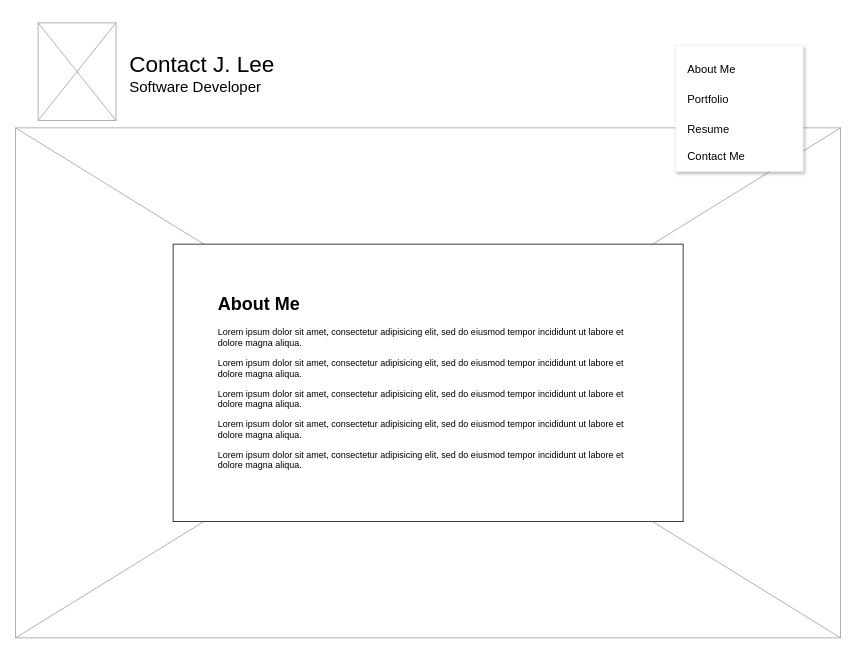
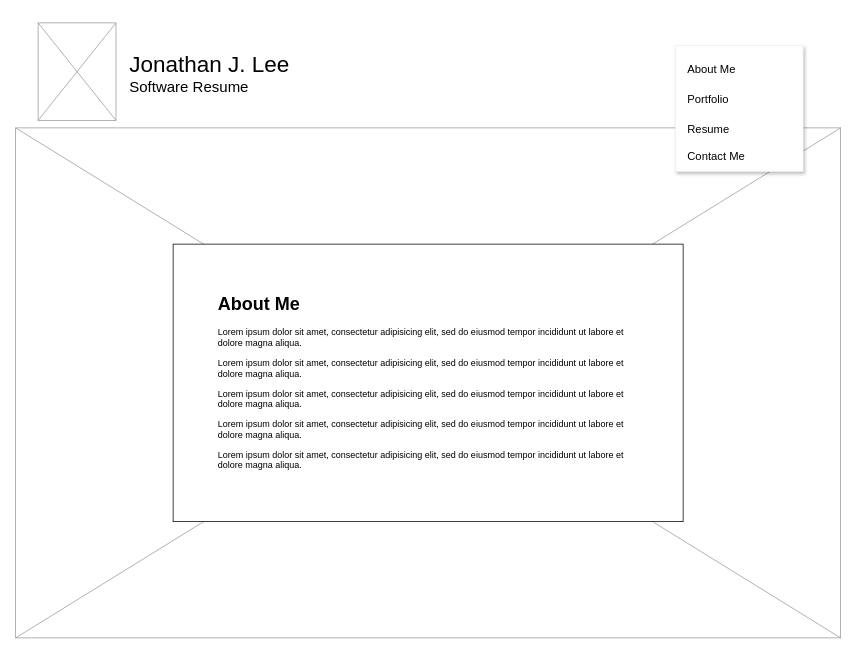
(209, 64) -> (213, 64)
(198, 87) -> (190, 87)
